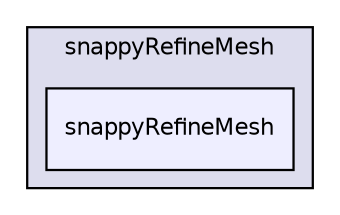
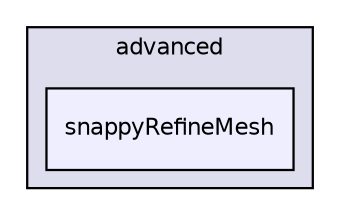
(170, 49) -> (170, 49)
